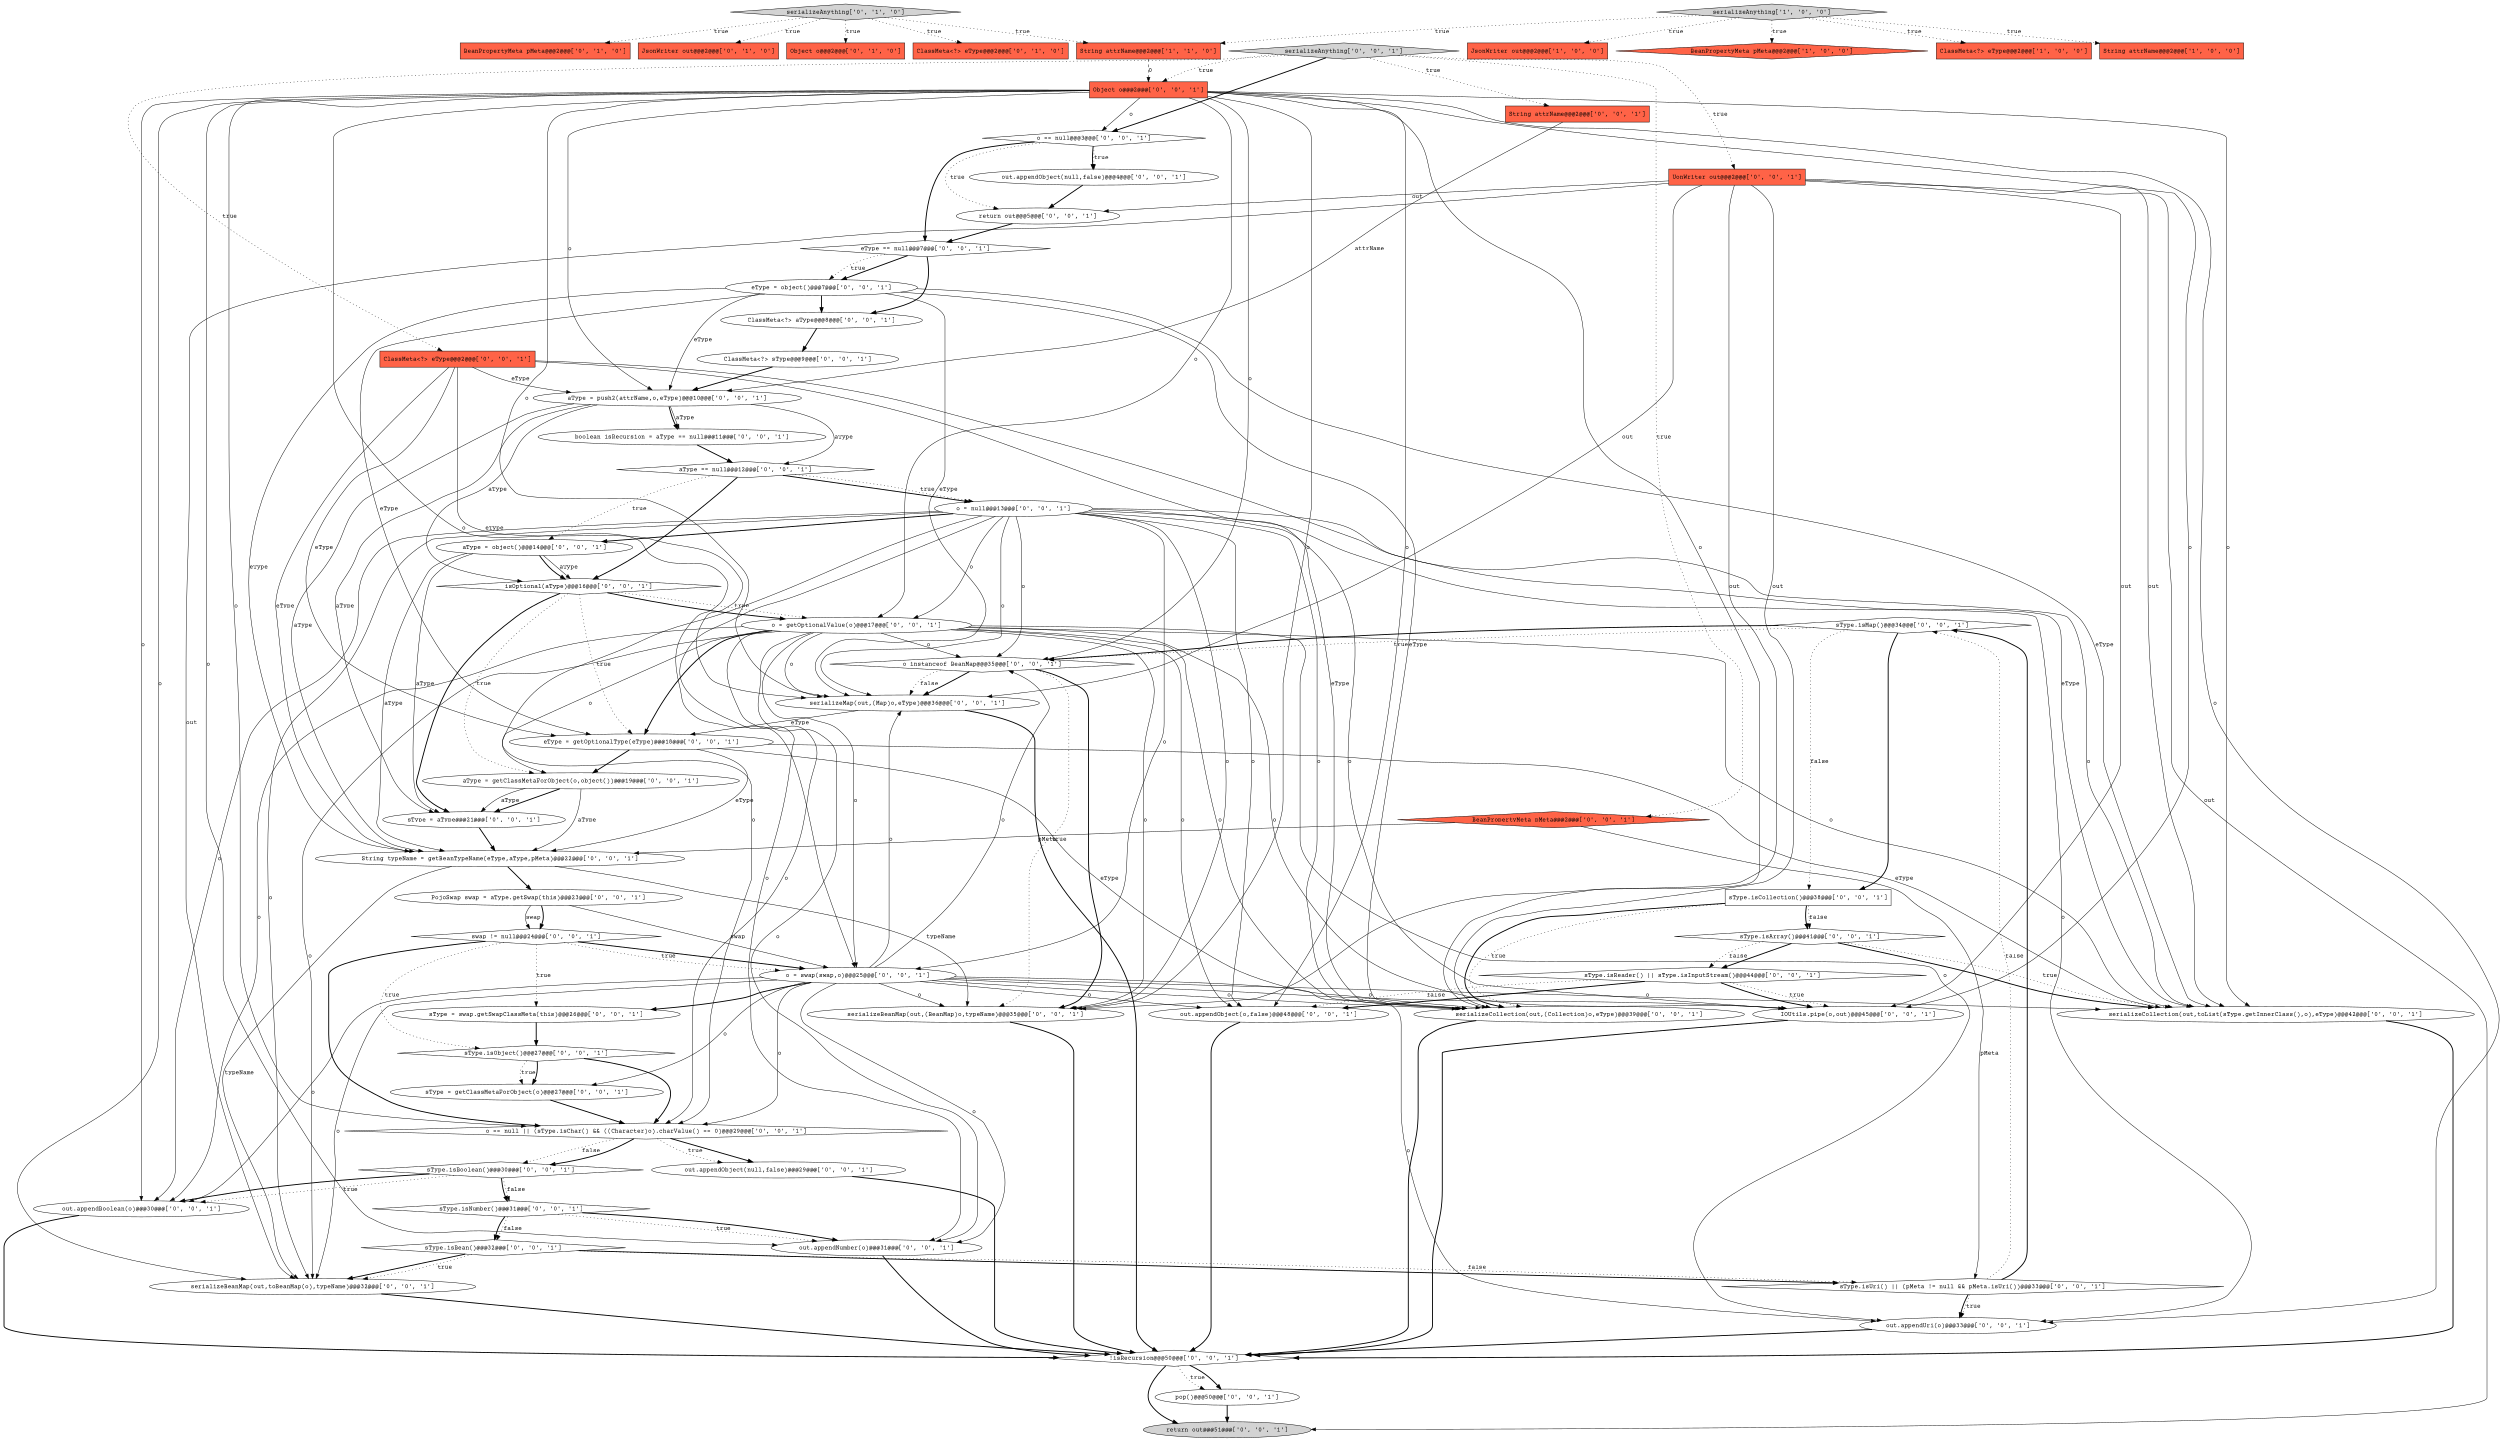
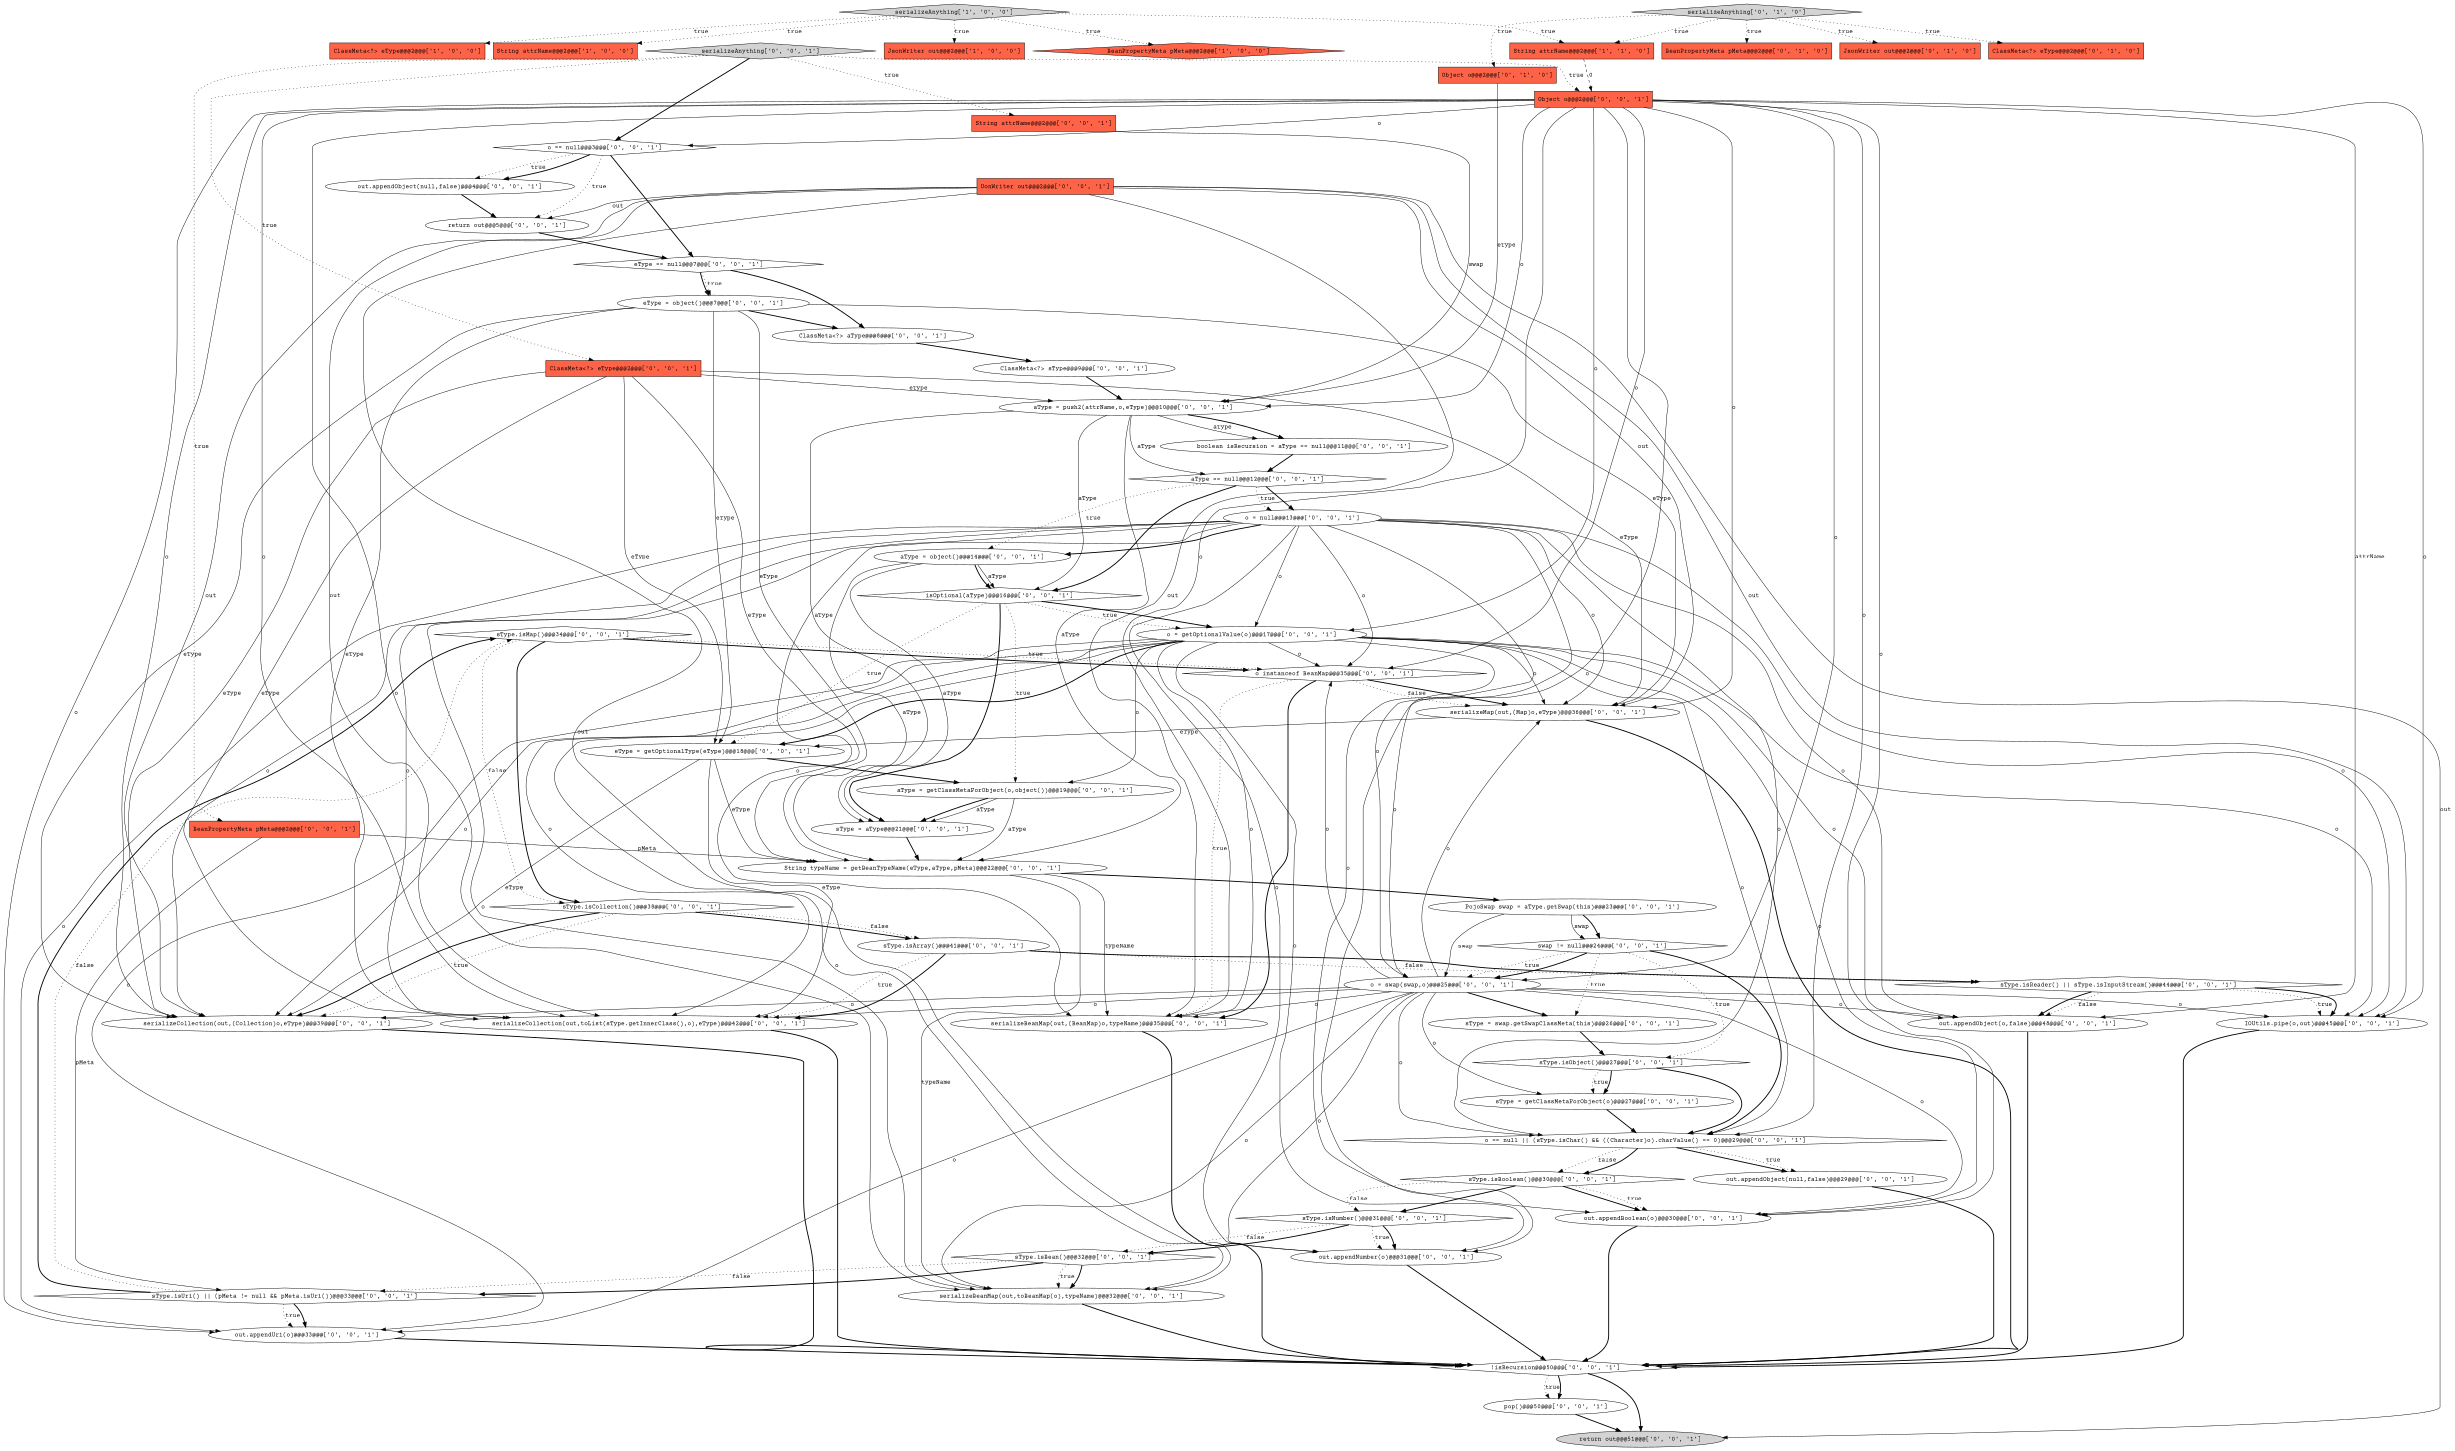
(1592, 60) -> none
(1370, 249) -> (1476, 264)
(702, 326) -> (1472, 336)
(1407, 547) -> (2370, 557)
(1554, 820) -> (275, 829)
(1808, 898) -> (642, 907)
(1810, 936) -> (953, 946)
